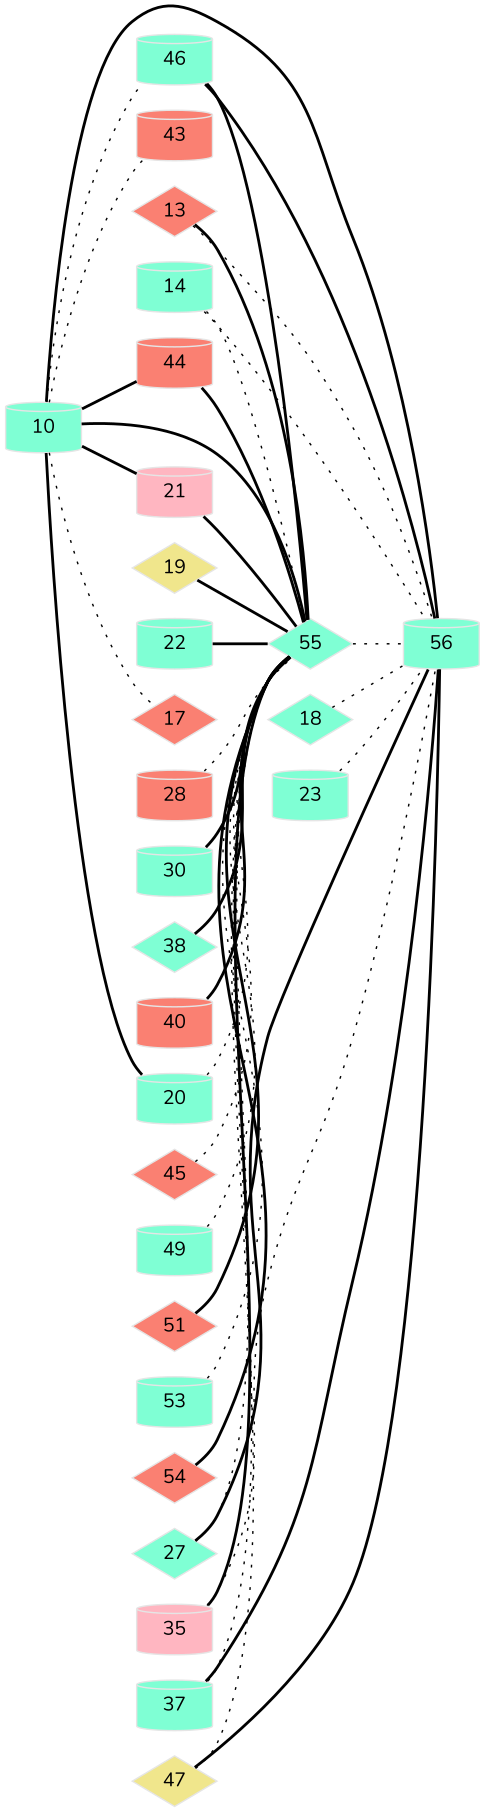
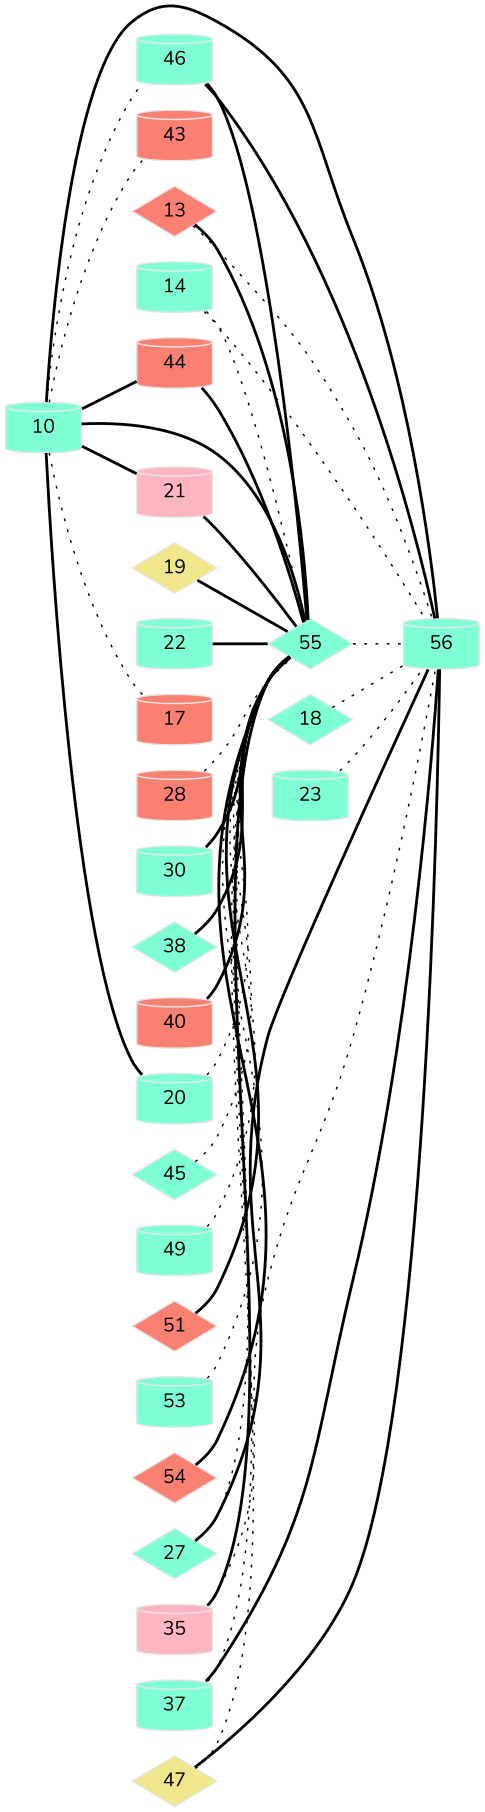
(175, 720) -> (175, 720)
(175, 1175) -> (175, 1175)
